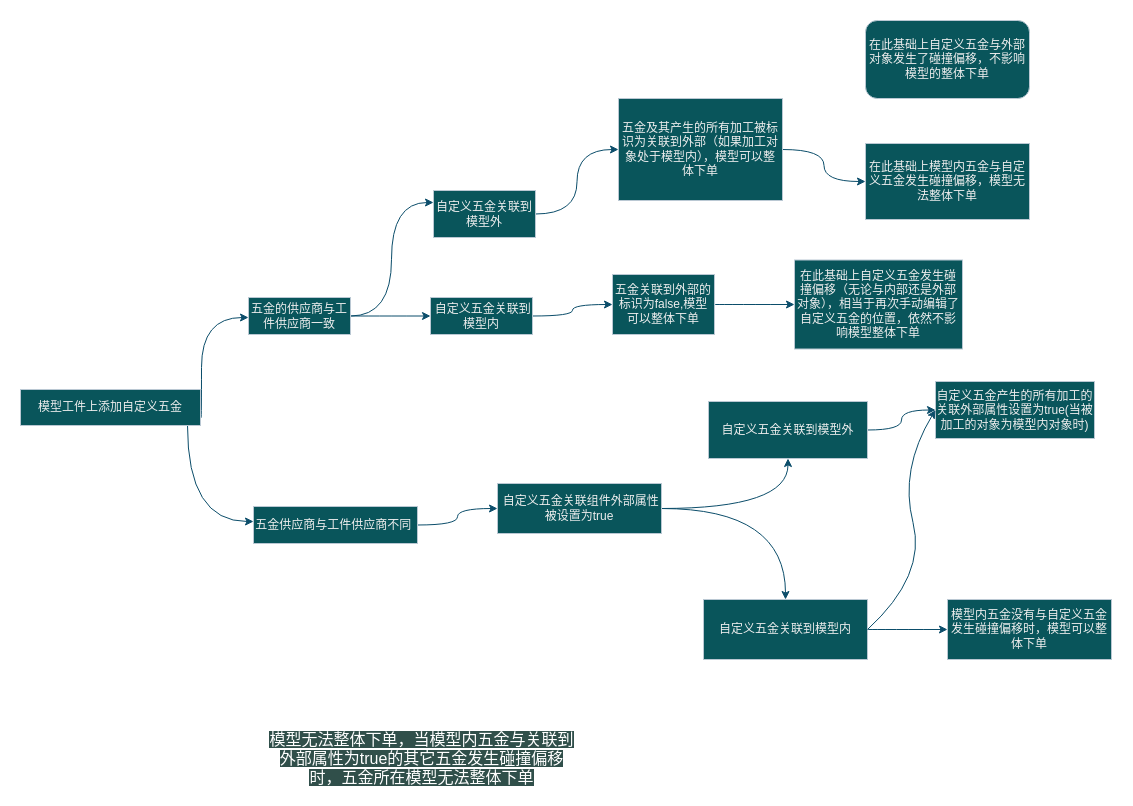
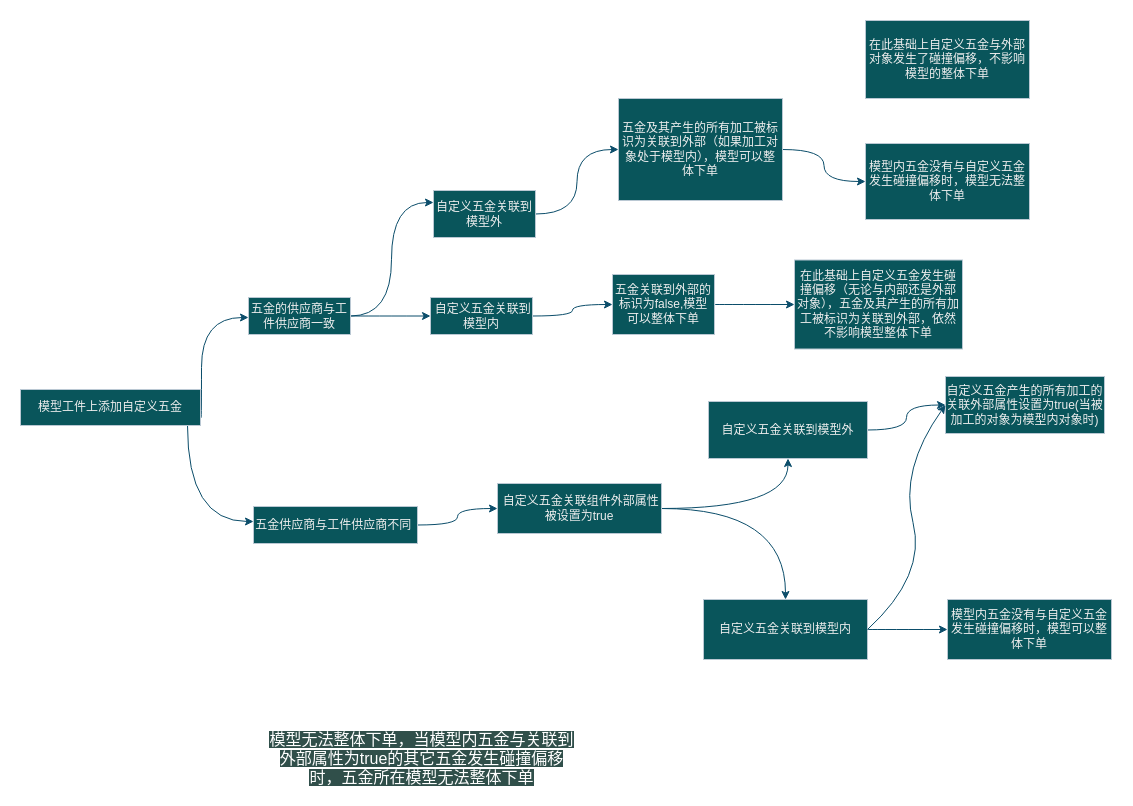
(948, 60) -> (948, 60)
(948, 182) -> (948, 182)
(879, 305) -> (879, 305)
(1015, 410) -> (1025, 405)
